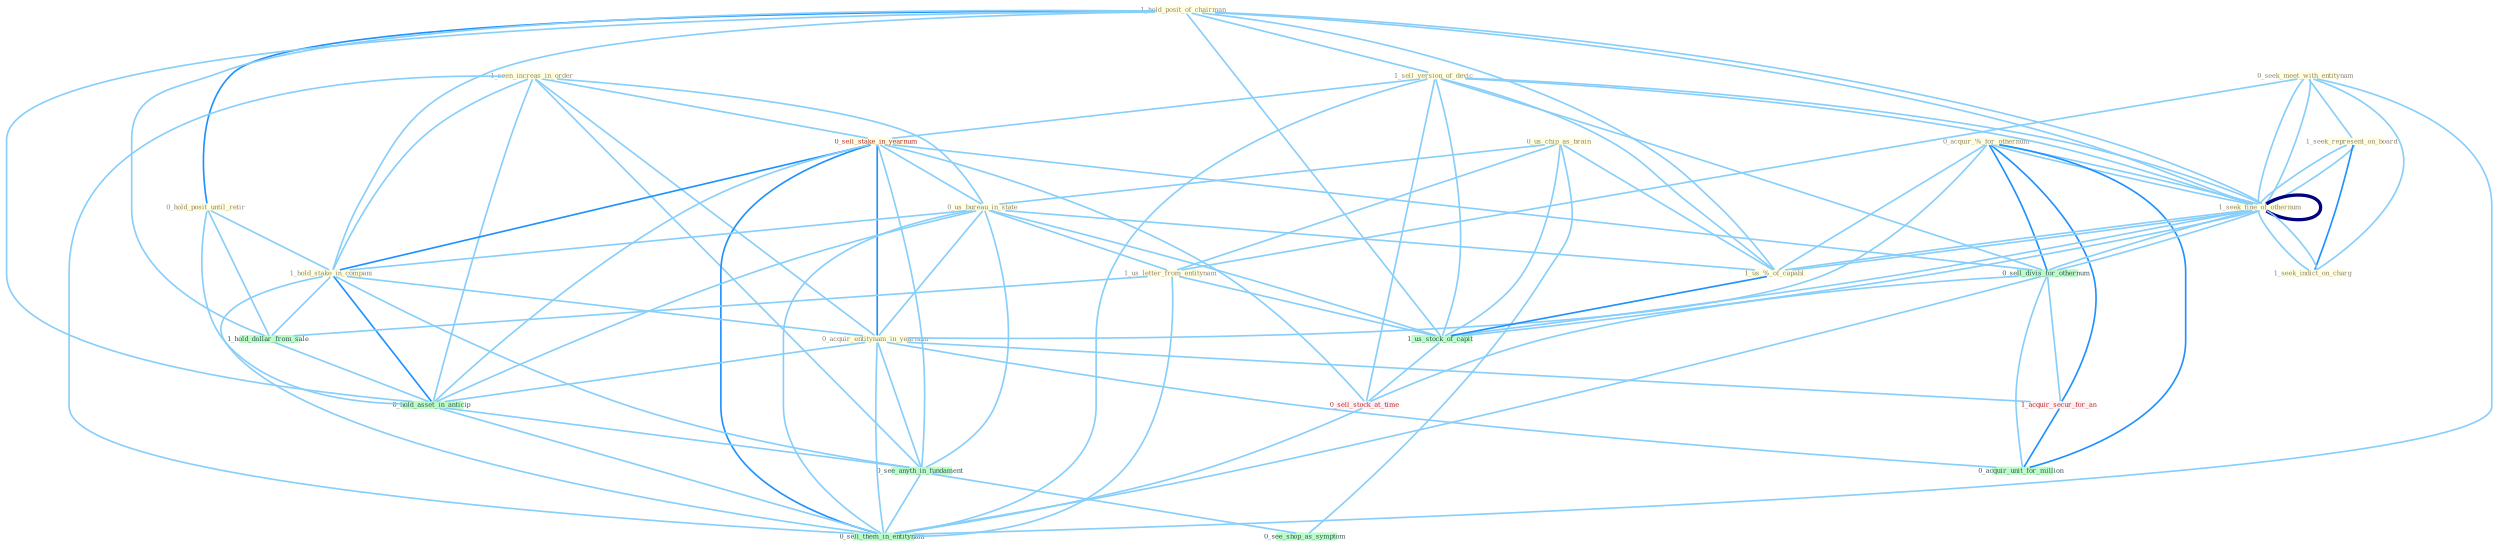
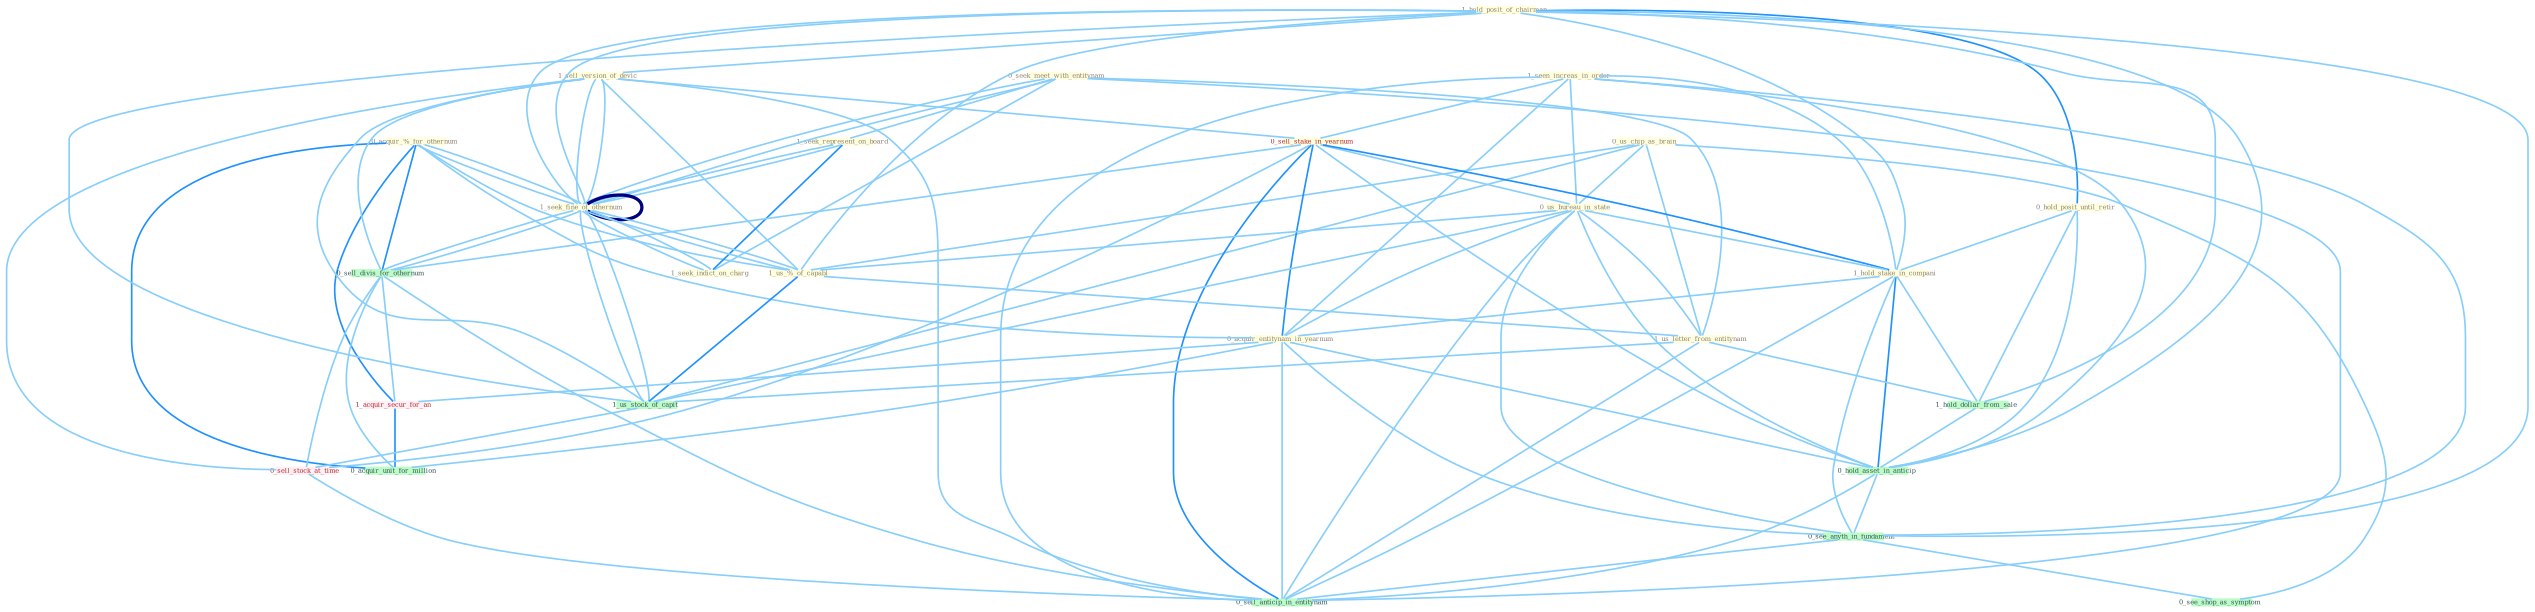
none -> (1251, 306)
(918, 312) -> (2506, 118)
(884, 537) -> (1282, 602)
